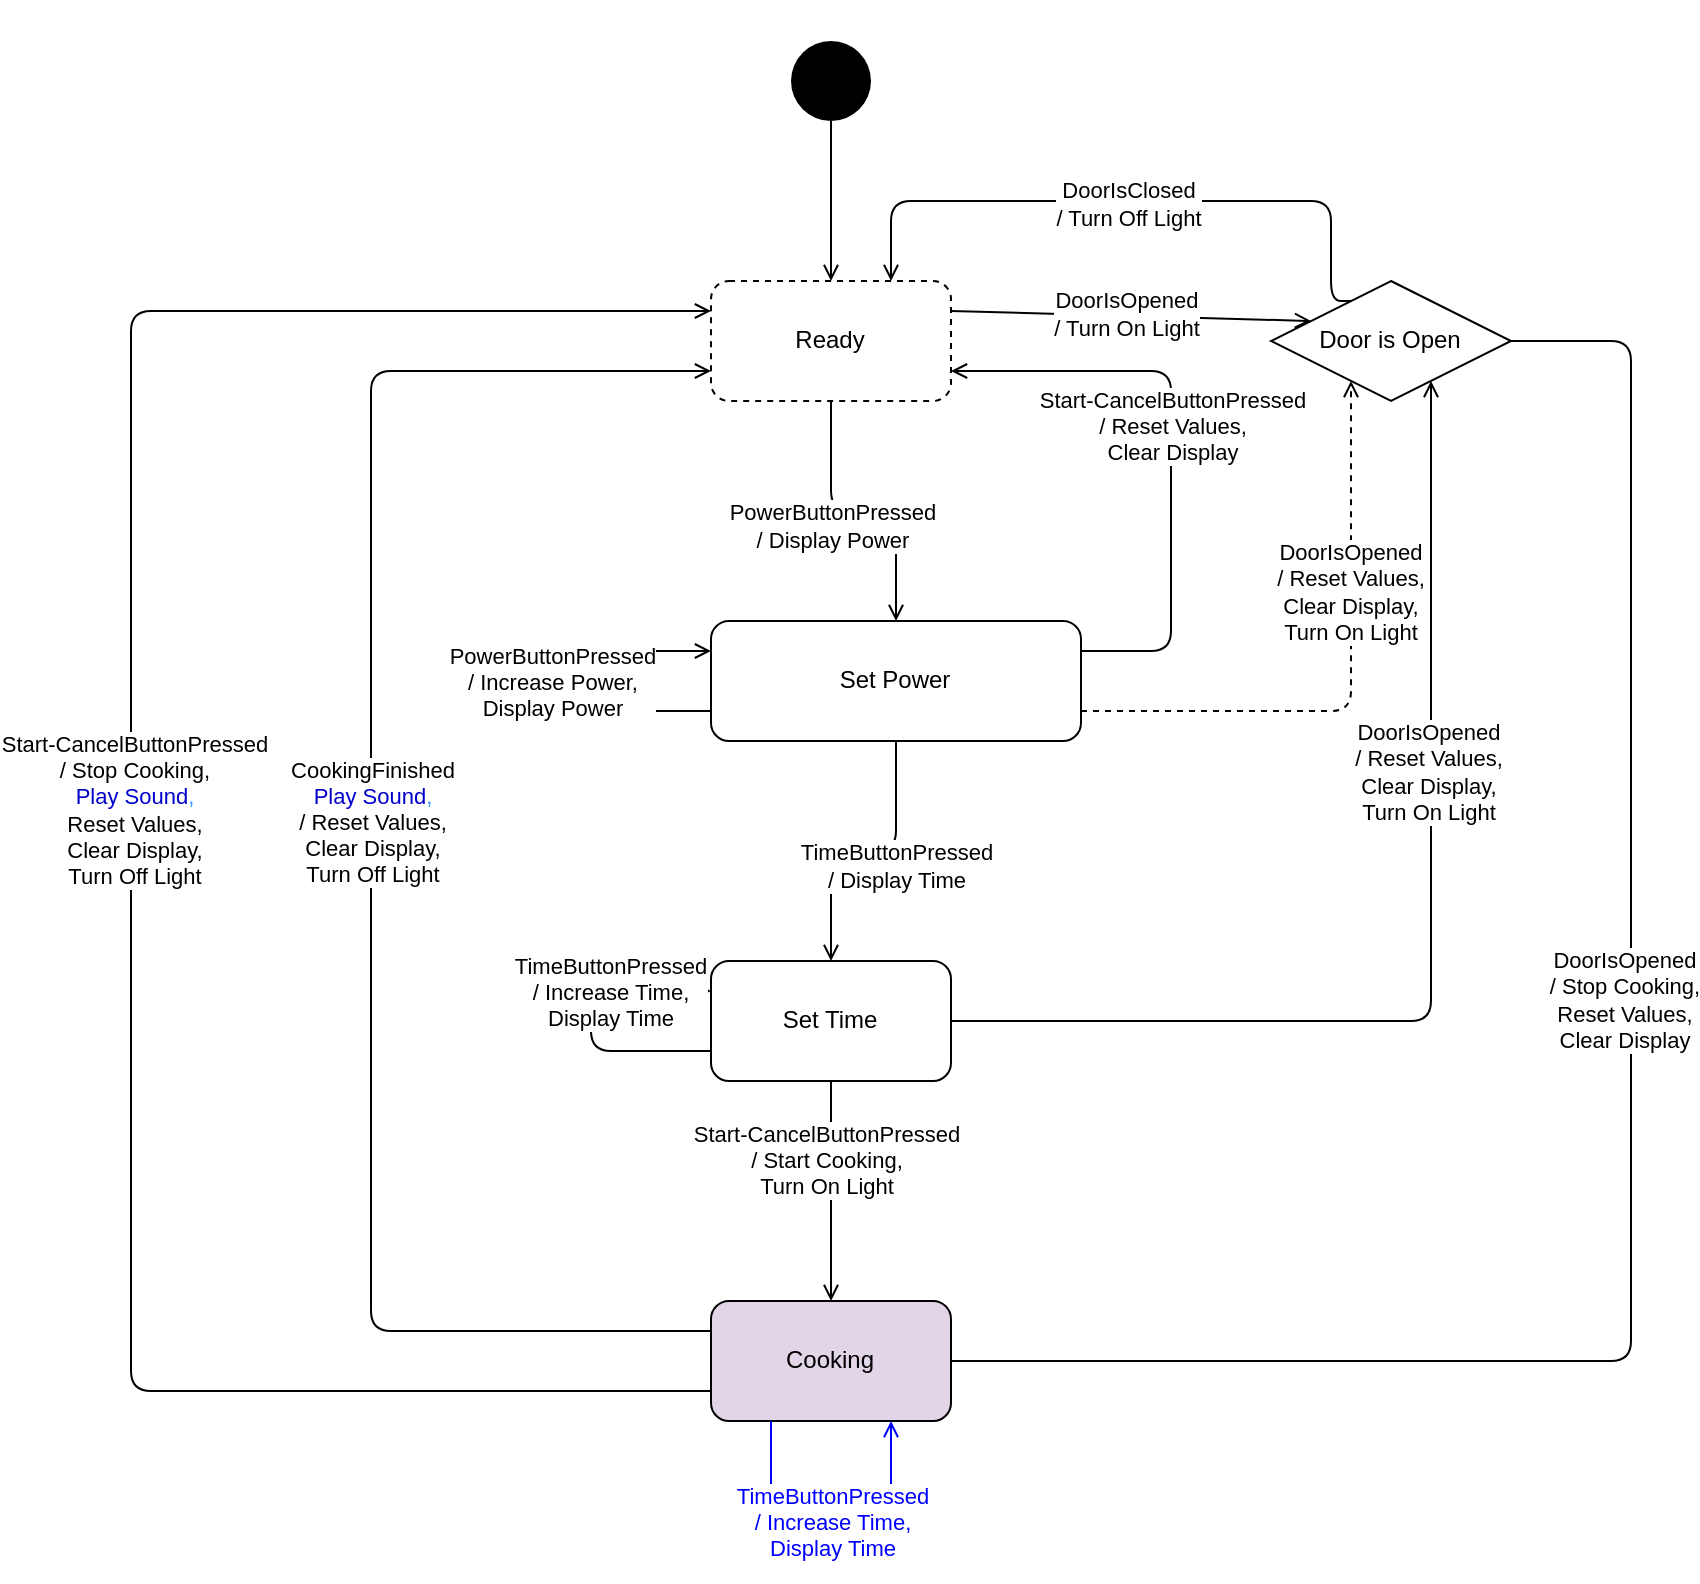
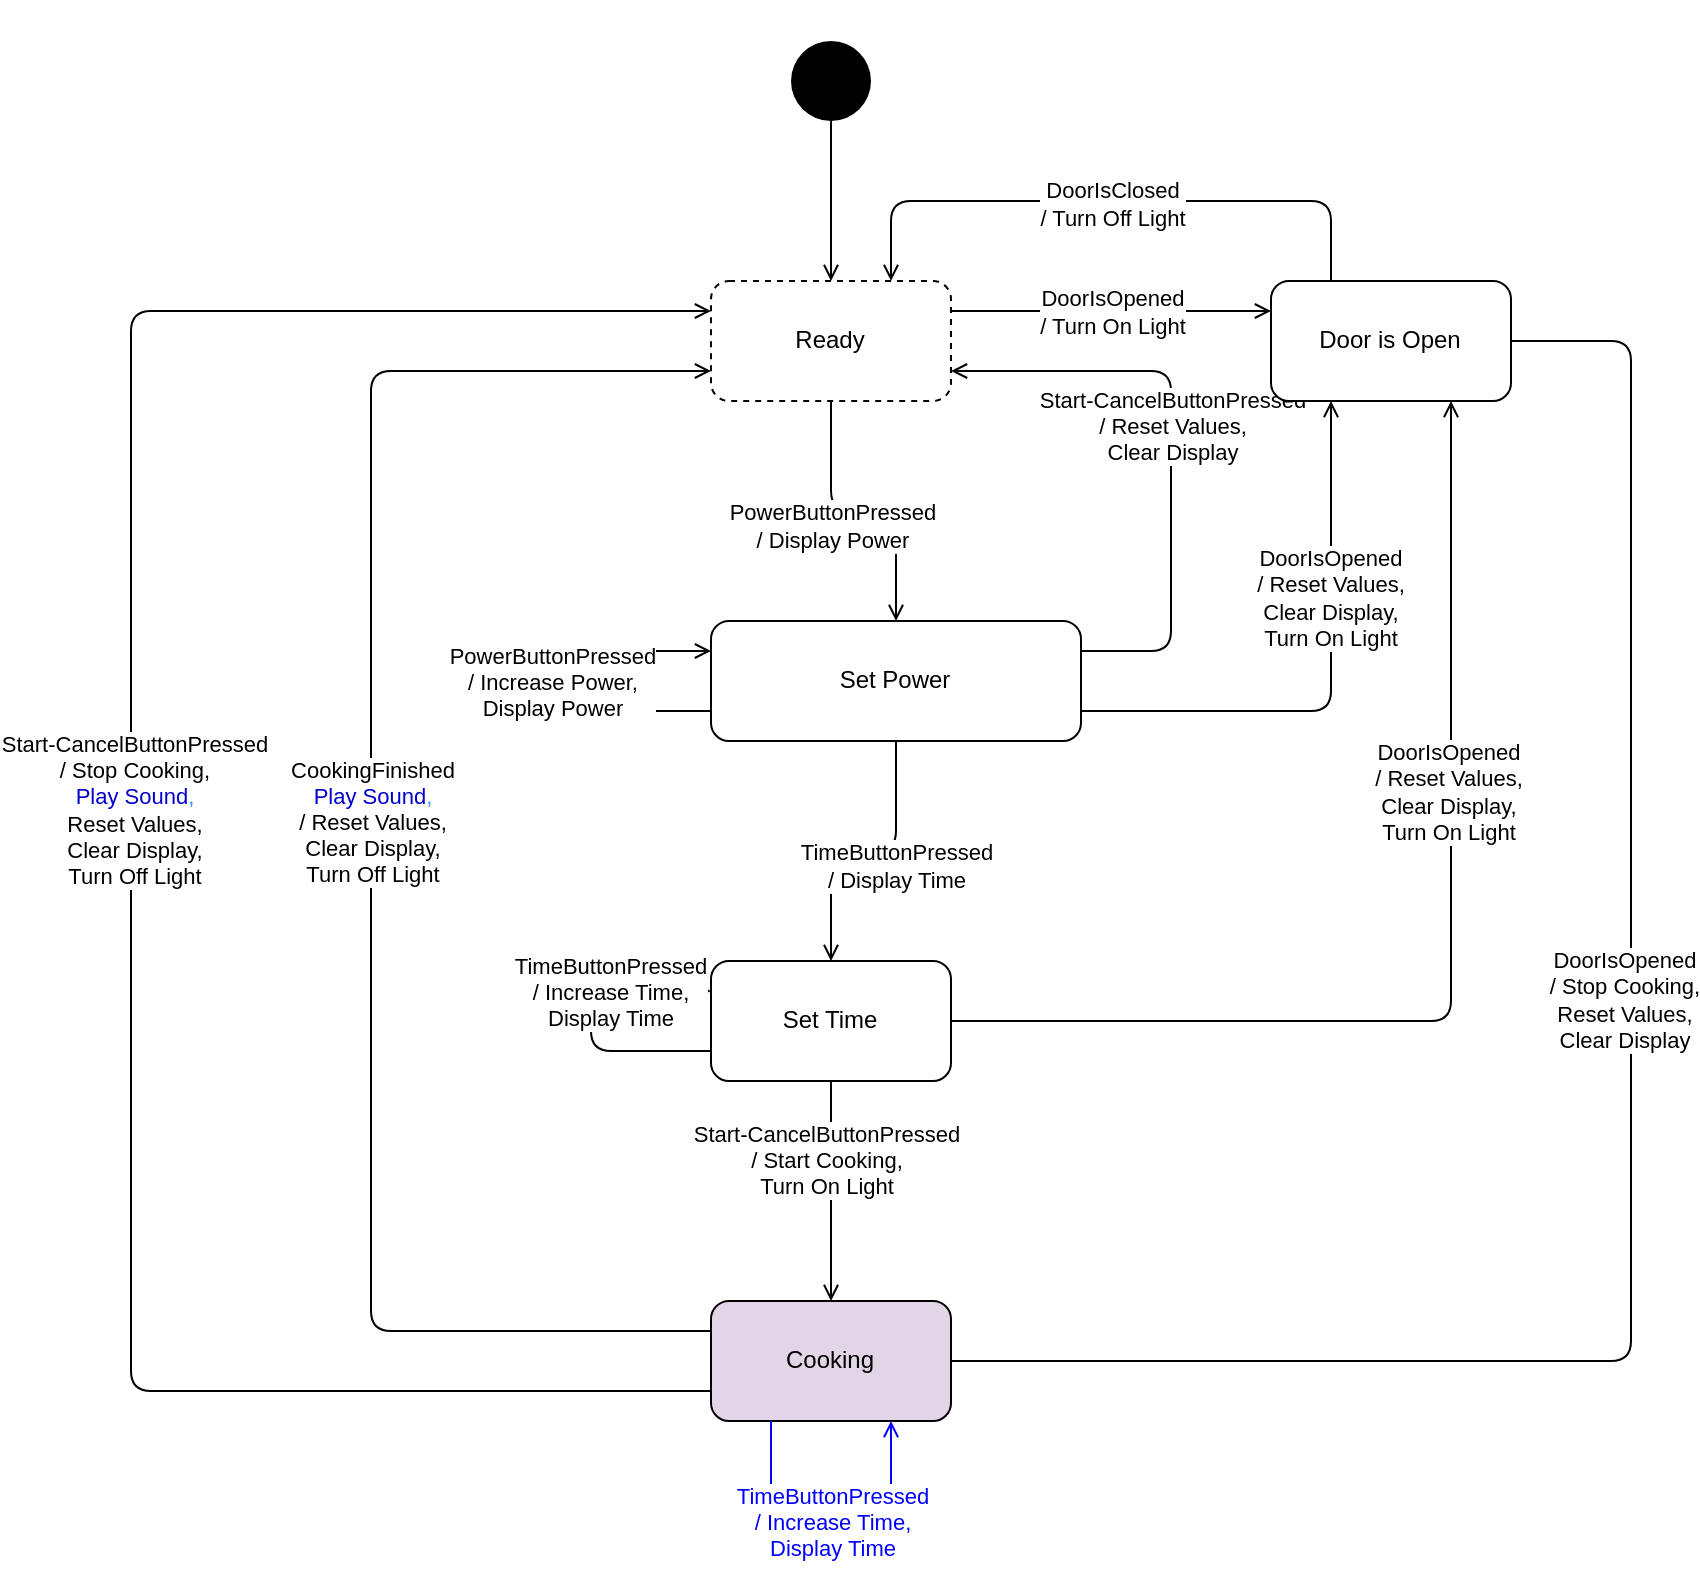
(1391, 341) -> (1391, 341)
(1351, 674) -> (1241, 711)
